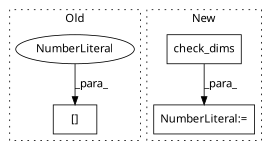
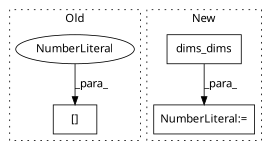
(204, 49) -> (204, 49)
